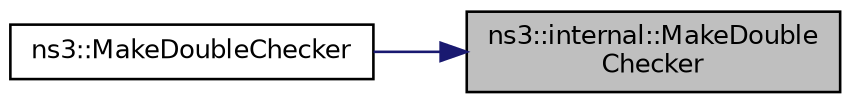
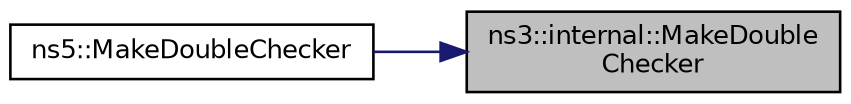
(192, 52) -> (192, 52)
